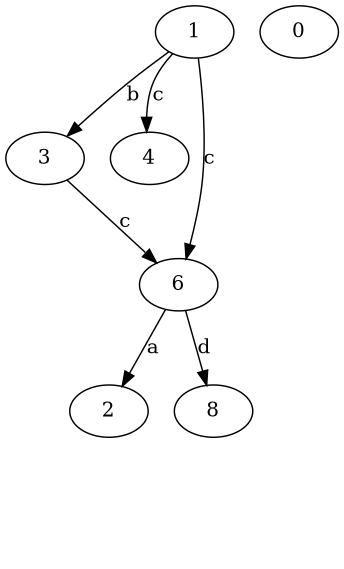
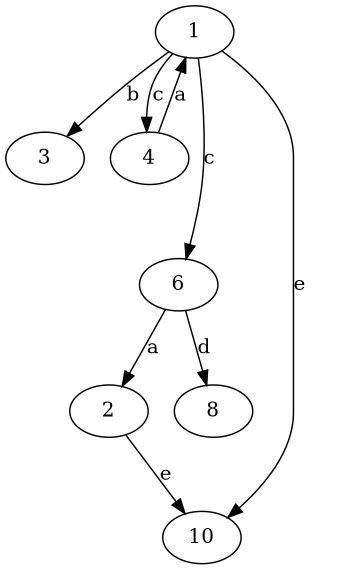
(299, 32) -> none
none -> (170, 102)
(106, 216) -> none
none -> (202, 538)
